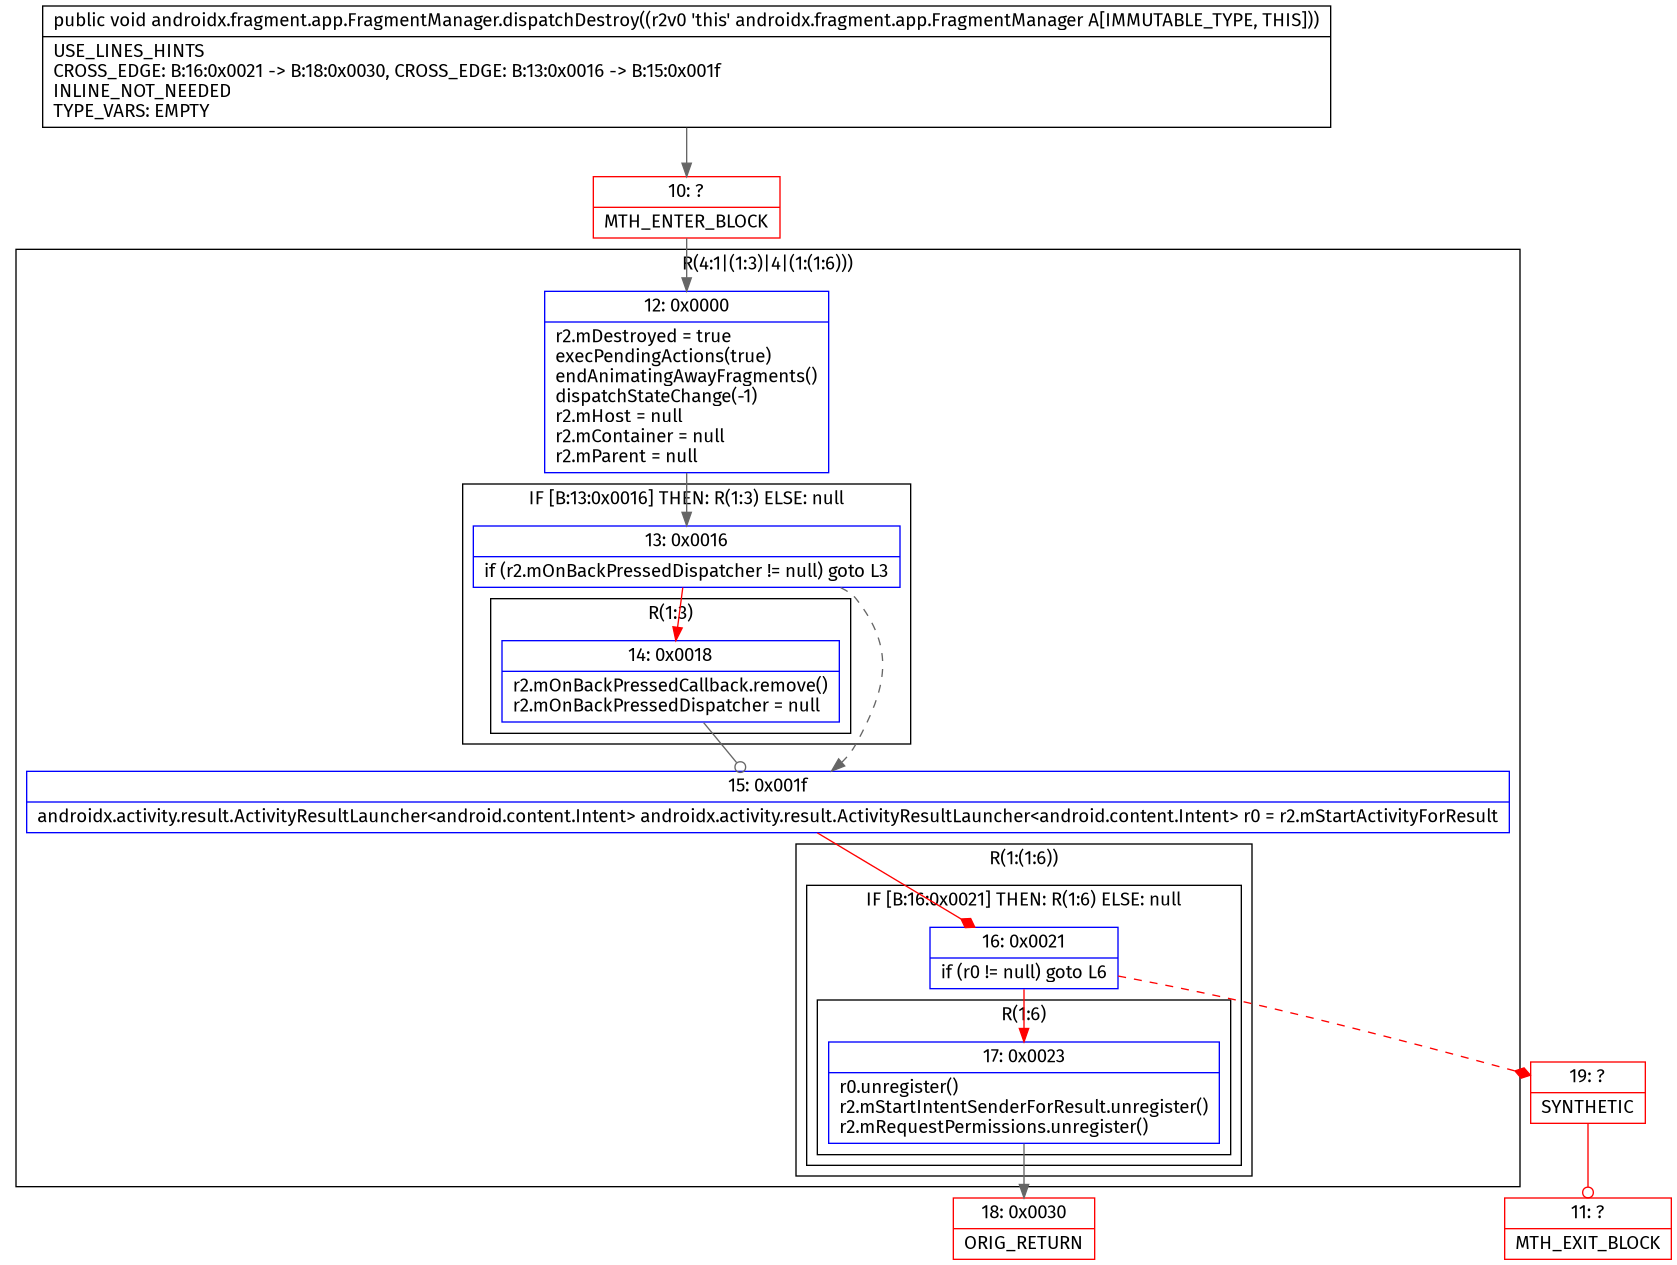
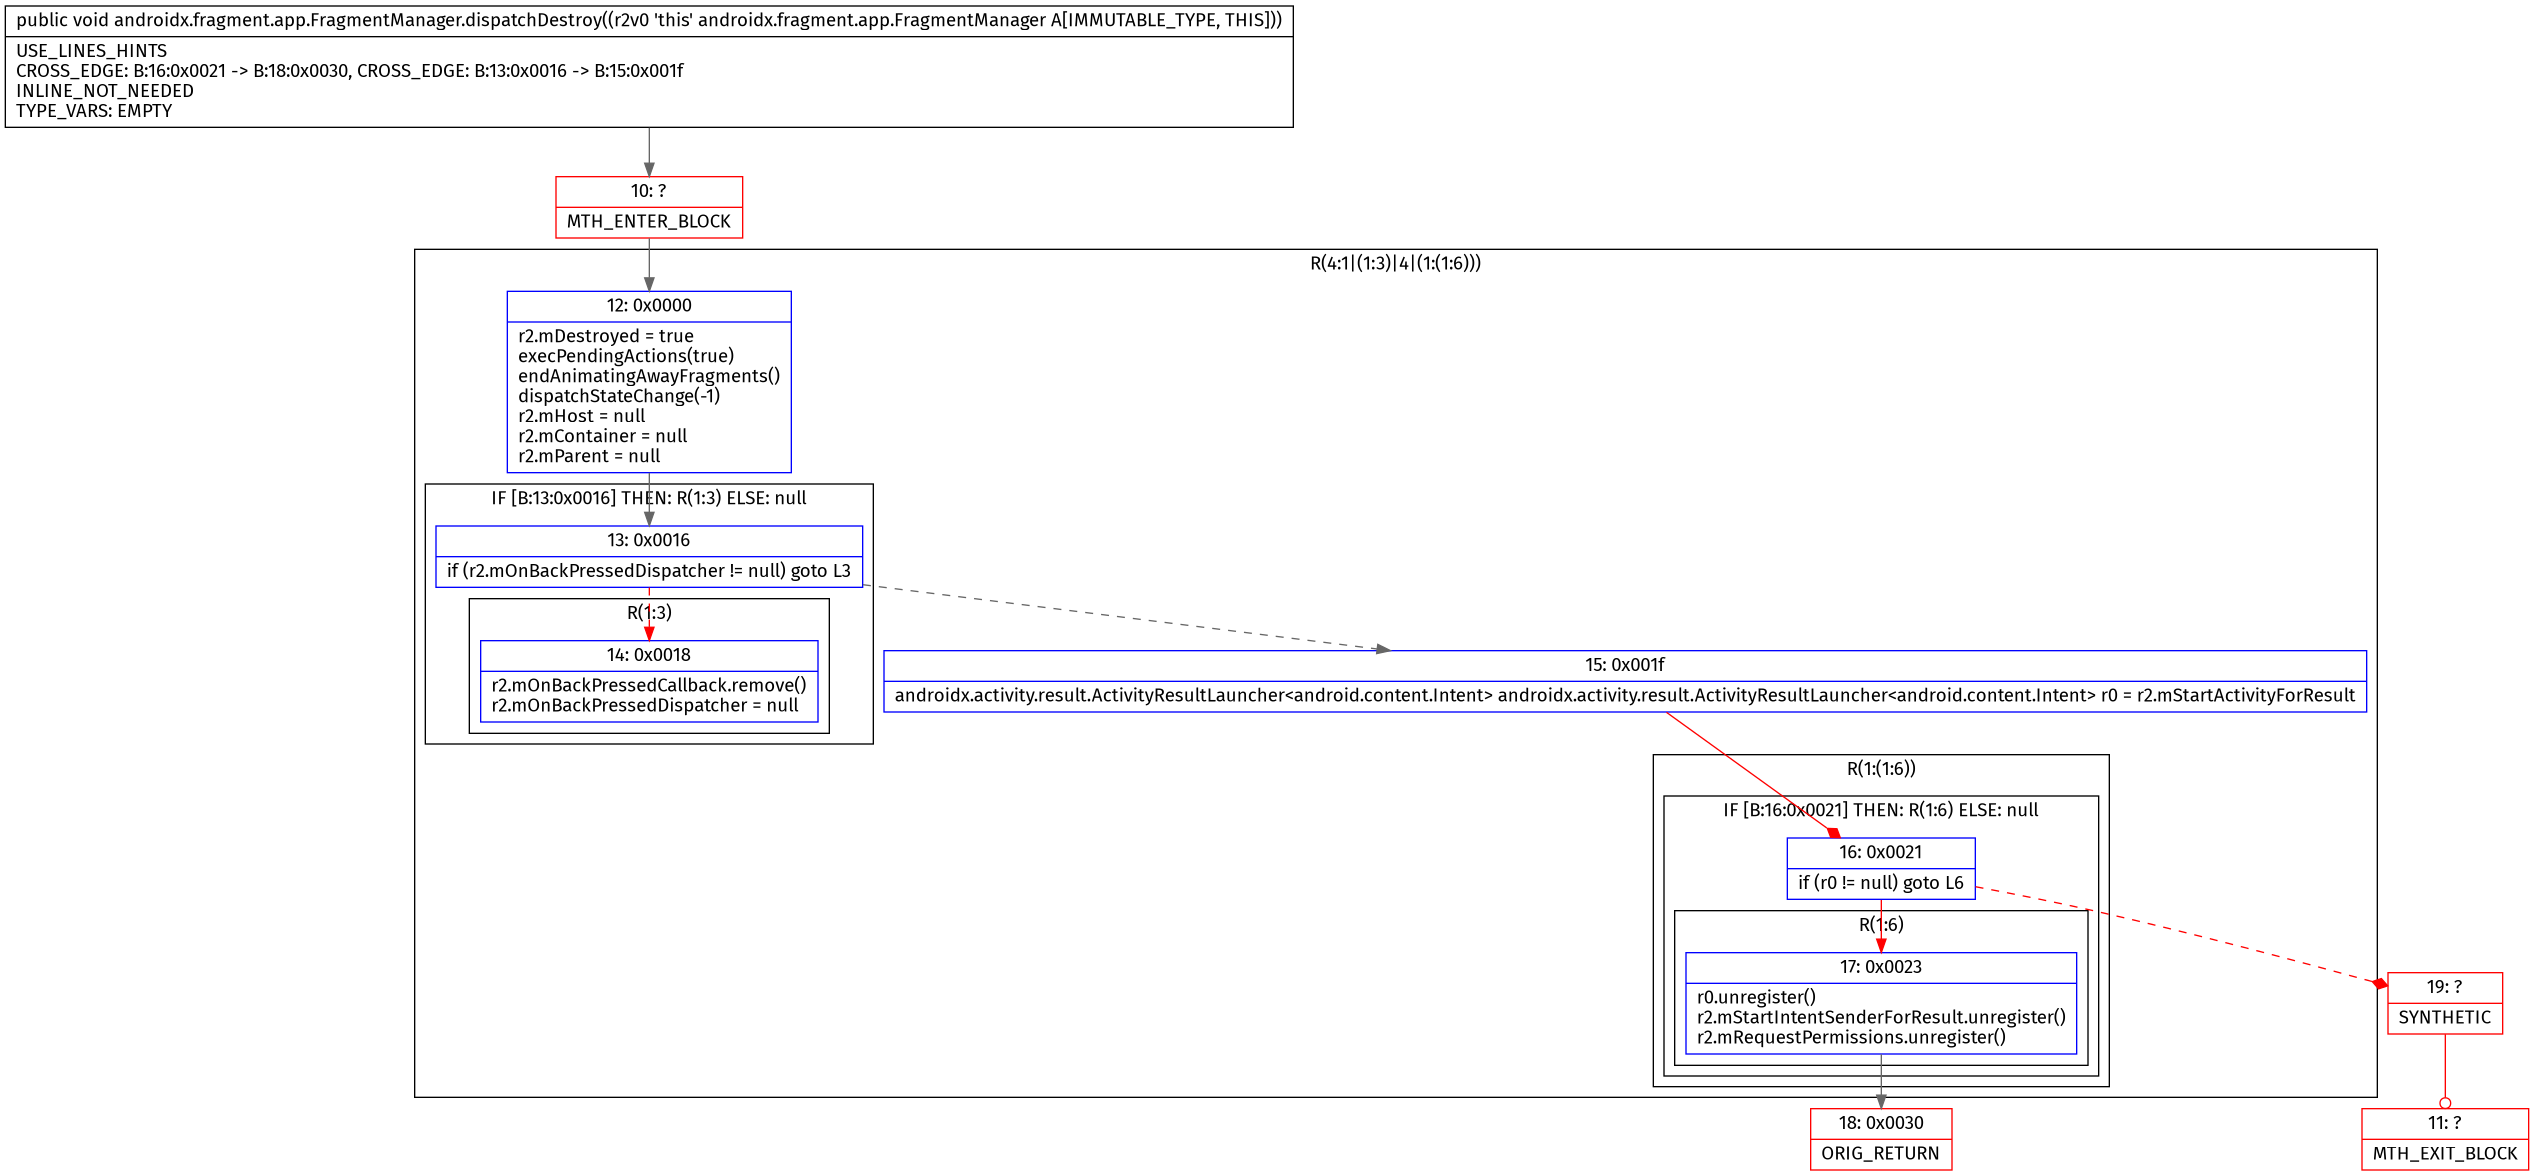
(680, 607) -> (649, 607)
(728, 753) -> none
